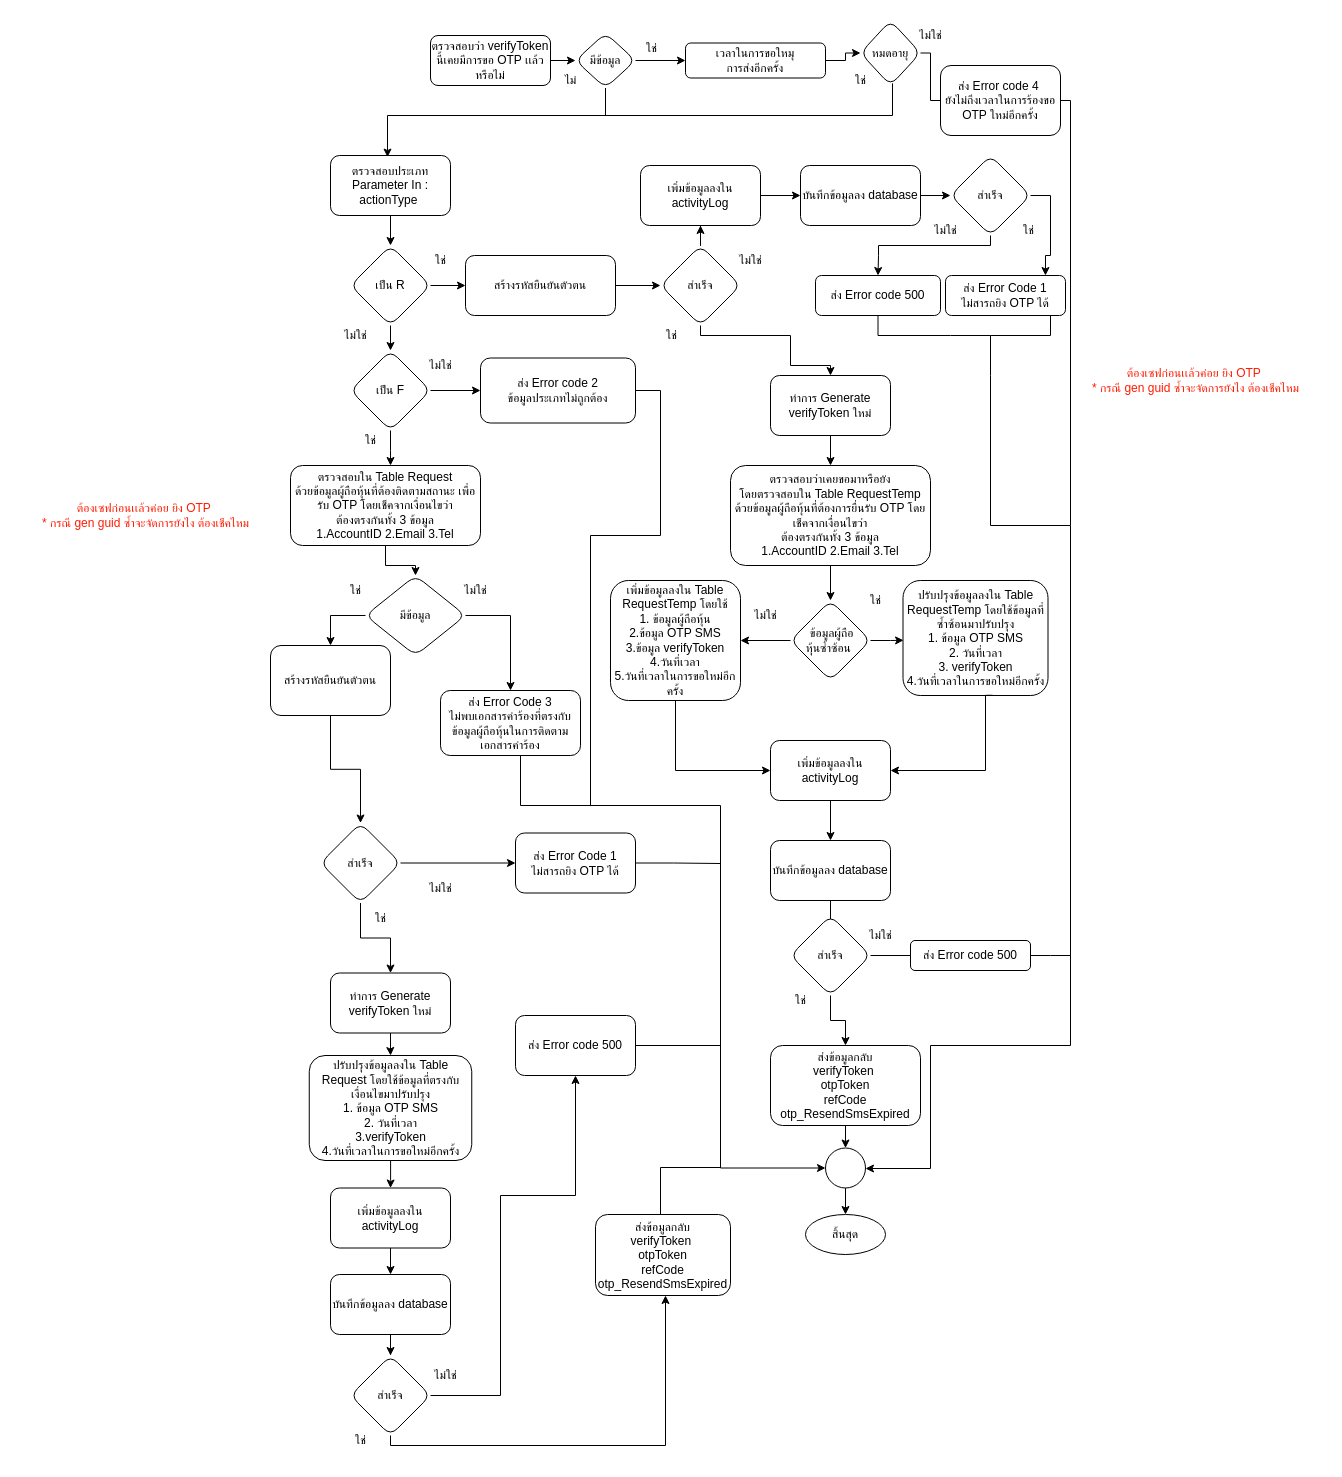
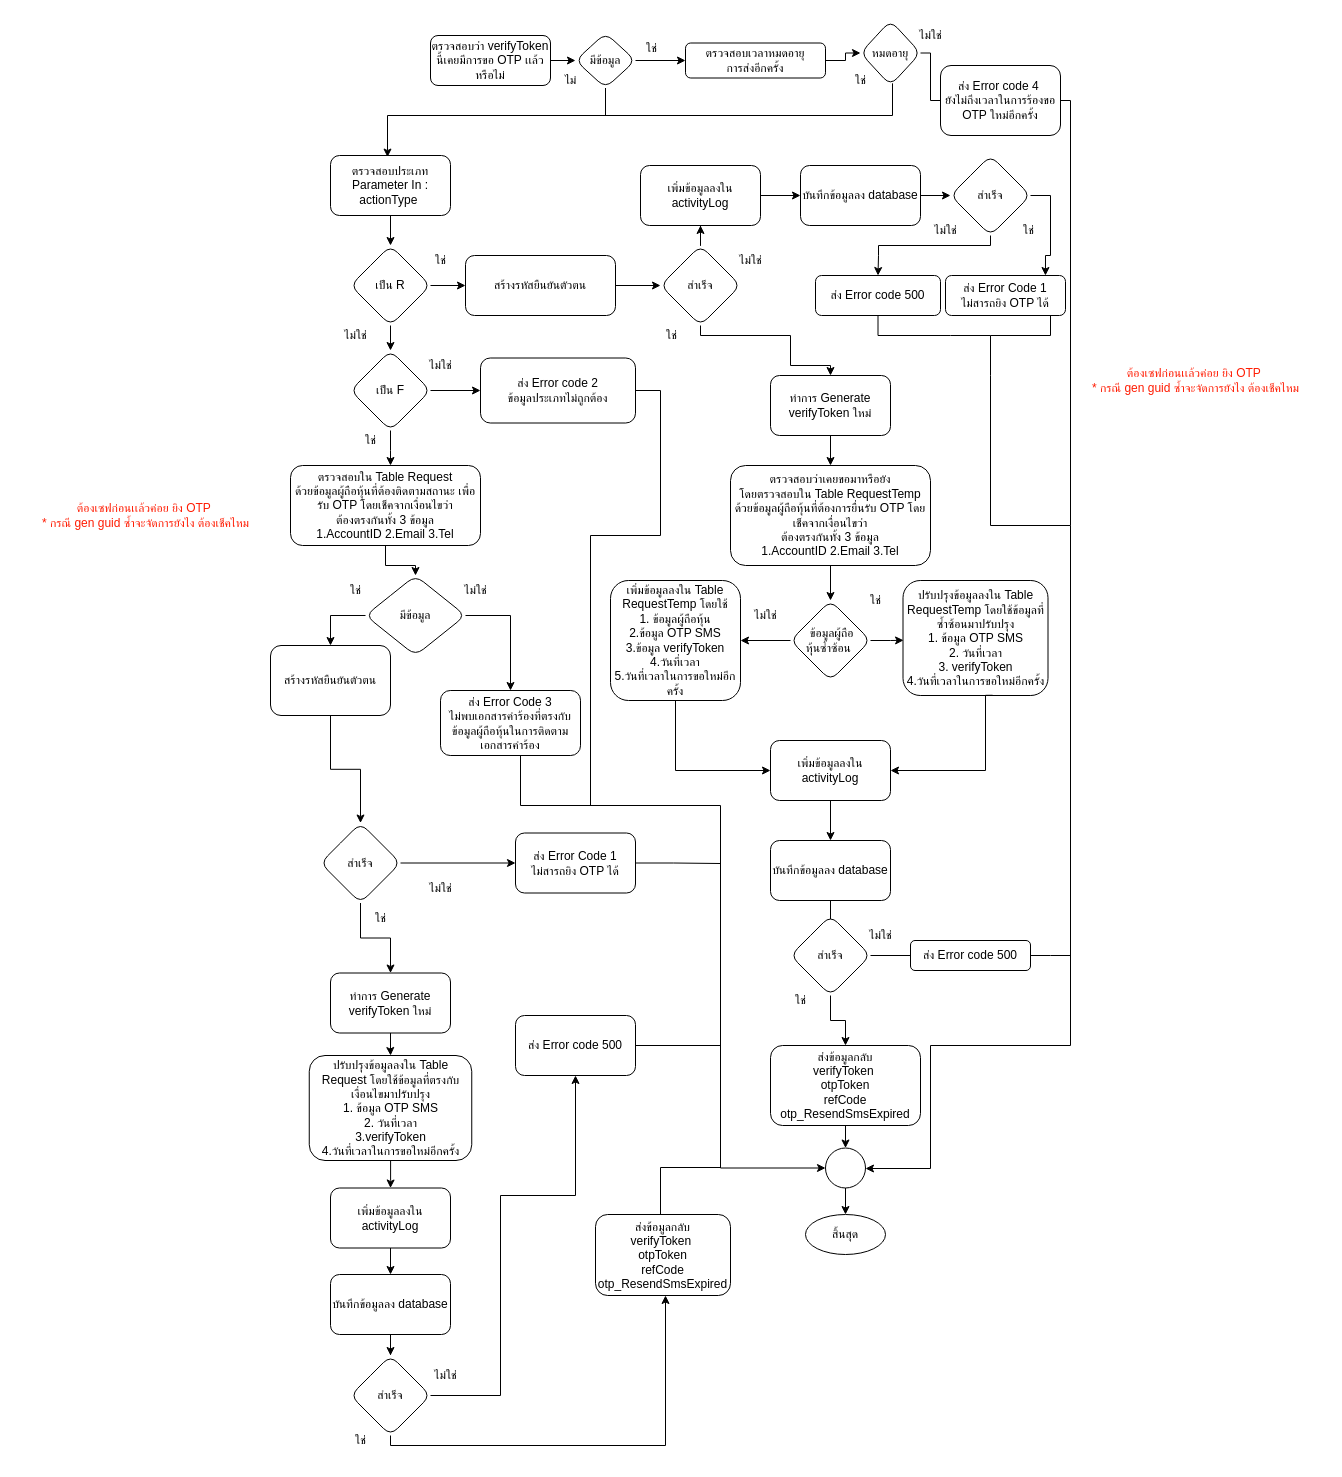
(756, 61) -> (756, 61)
